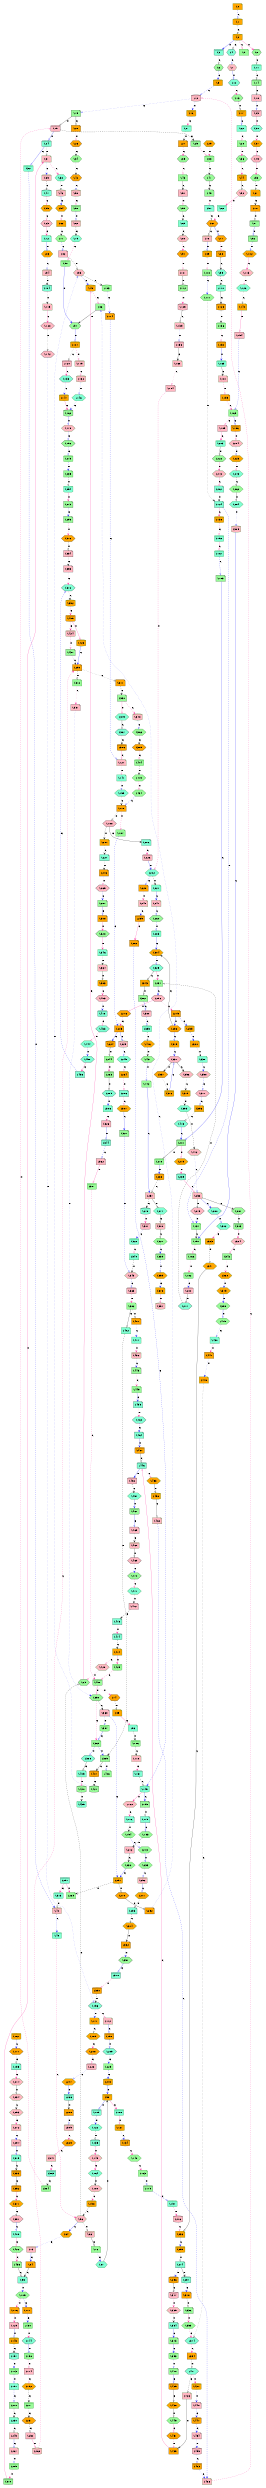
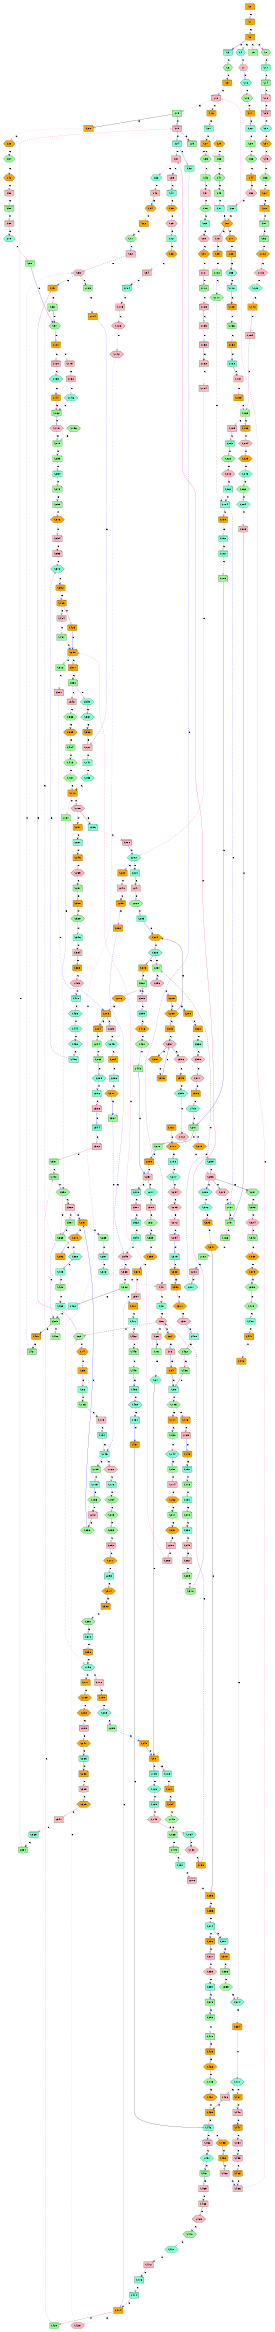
(68, 435) -> (57, 435)
(142, 910) -> (121, 895)
none -> (123, 1801)
(68, 1887) -> (103, 1246)
(16, 2082) -> (173, 1177)
